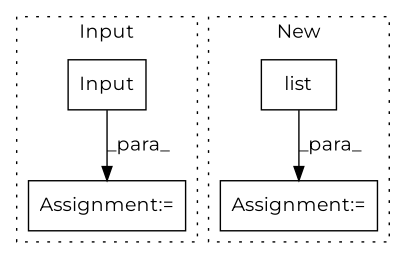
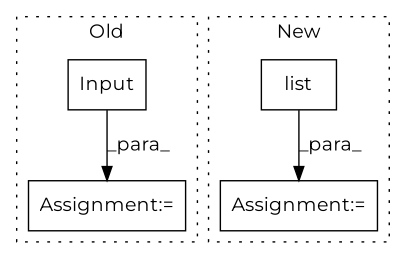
(107, 33) -> (107, 33)
